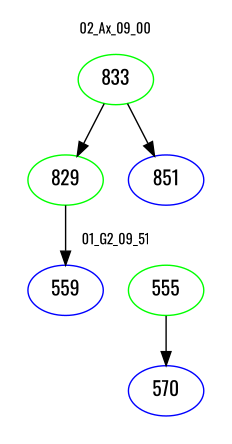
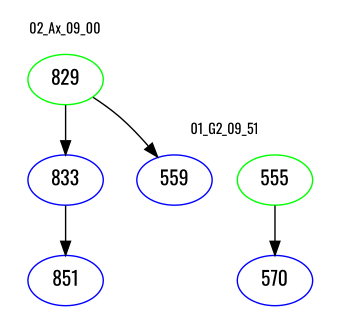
(116, 80) -> (66, 180)
(94, 124) -> (66, 123)
